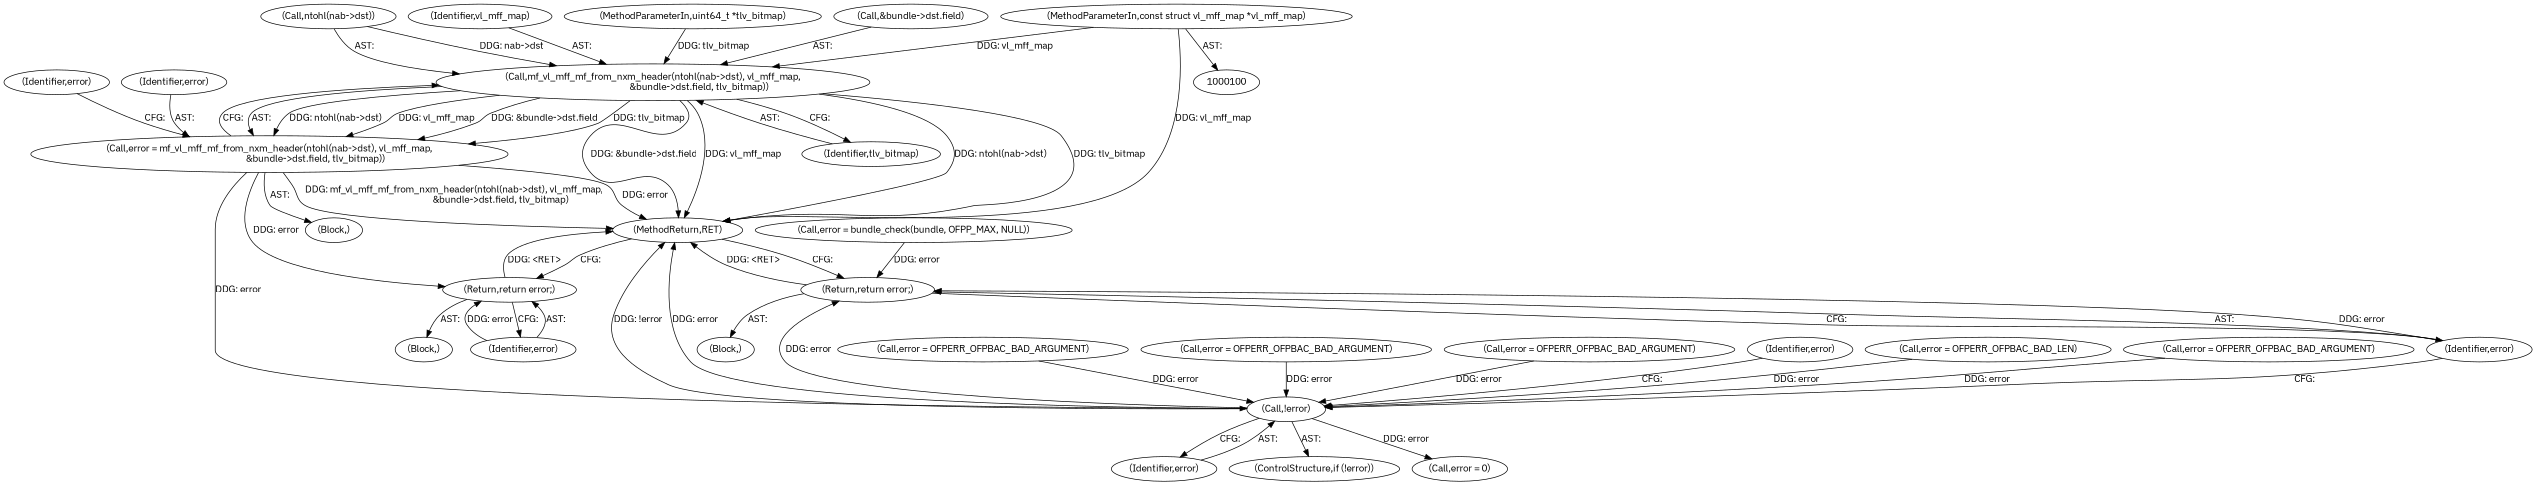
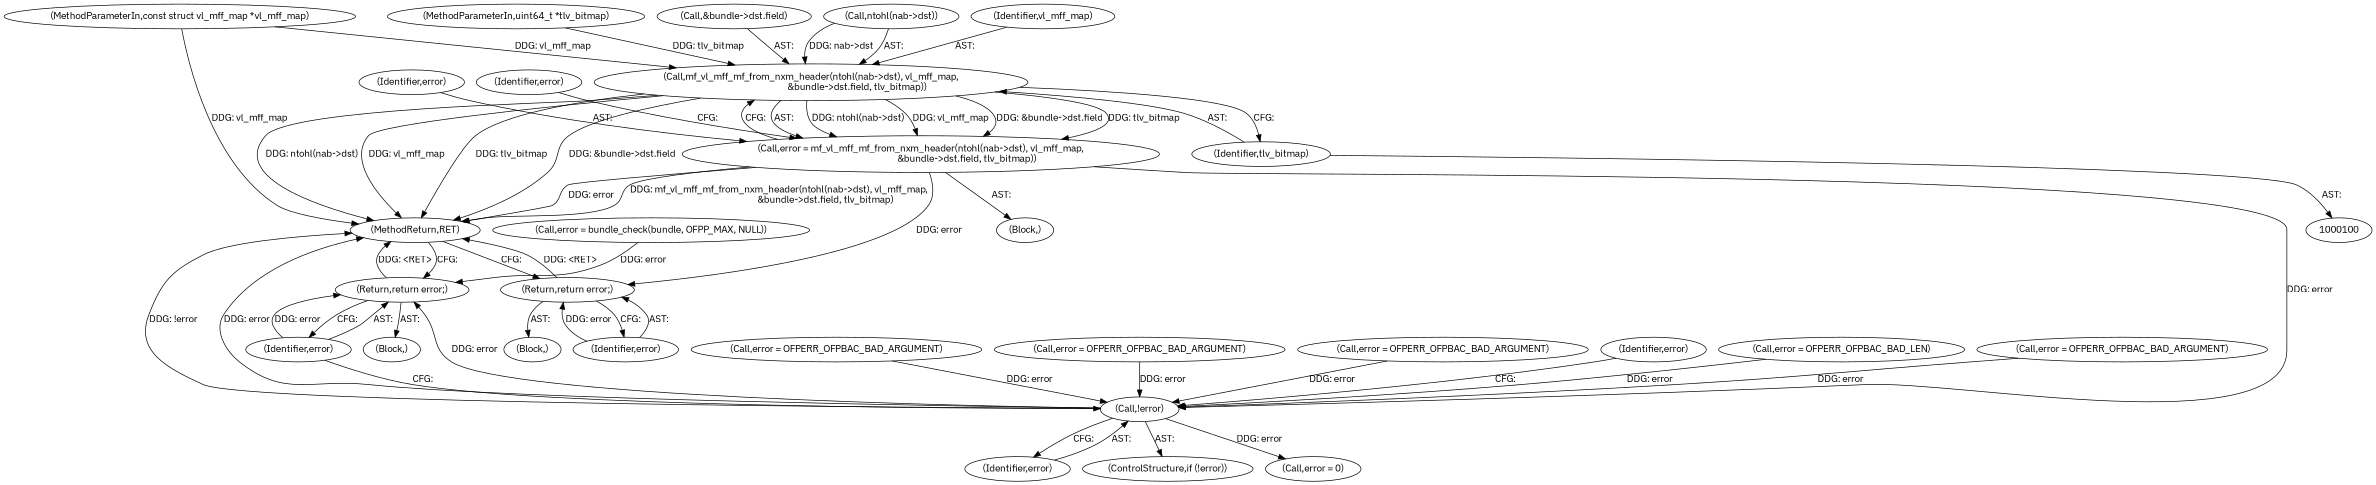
(1200, 47) -> (1835, 163)
